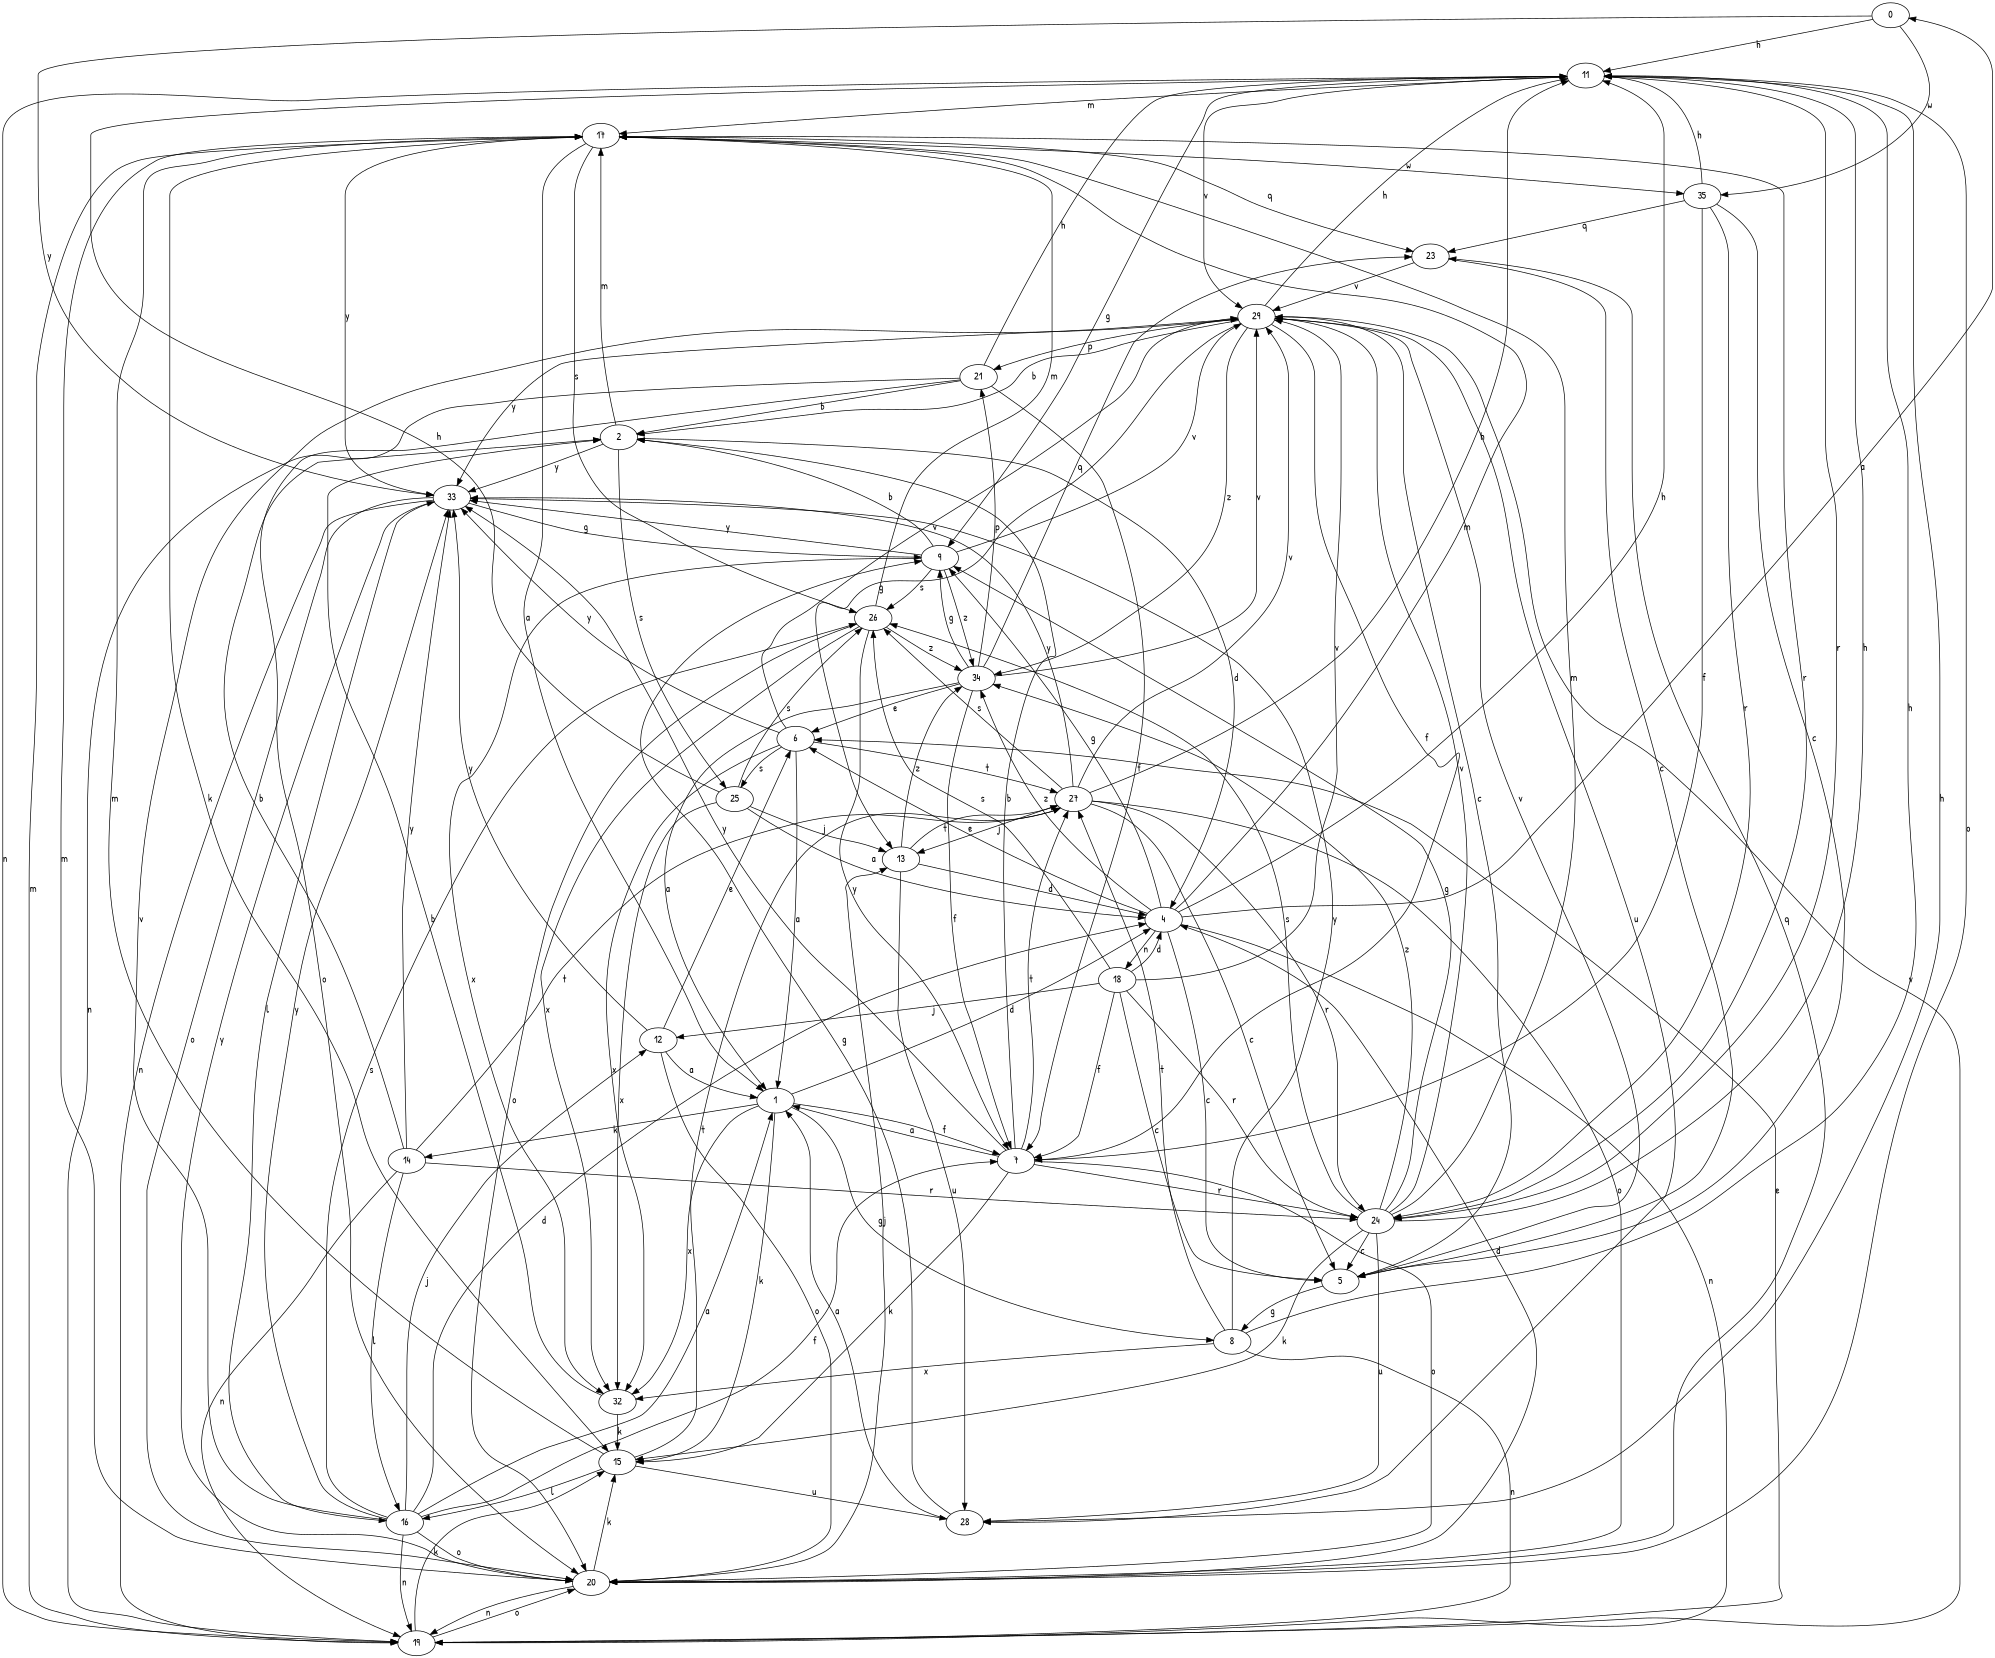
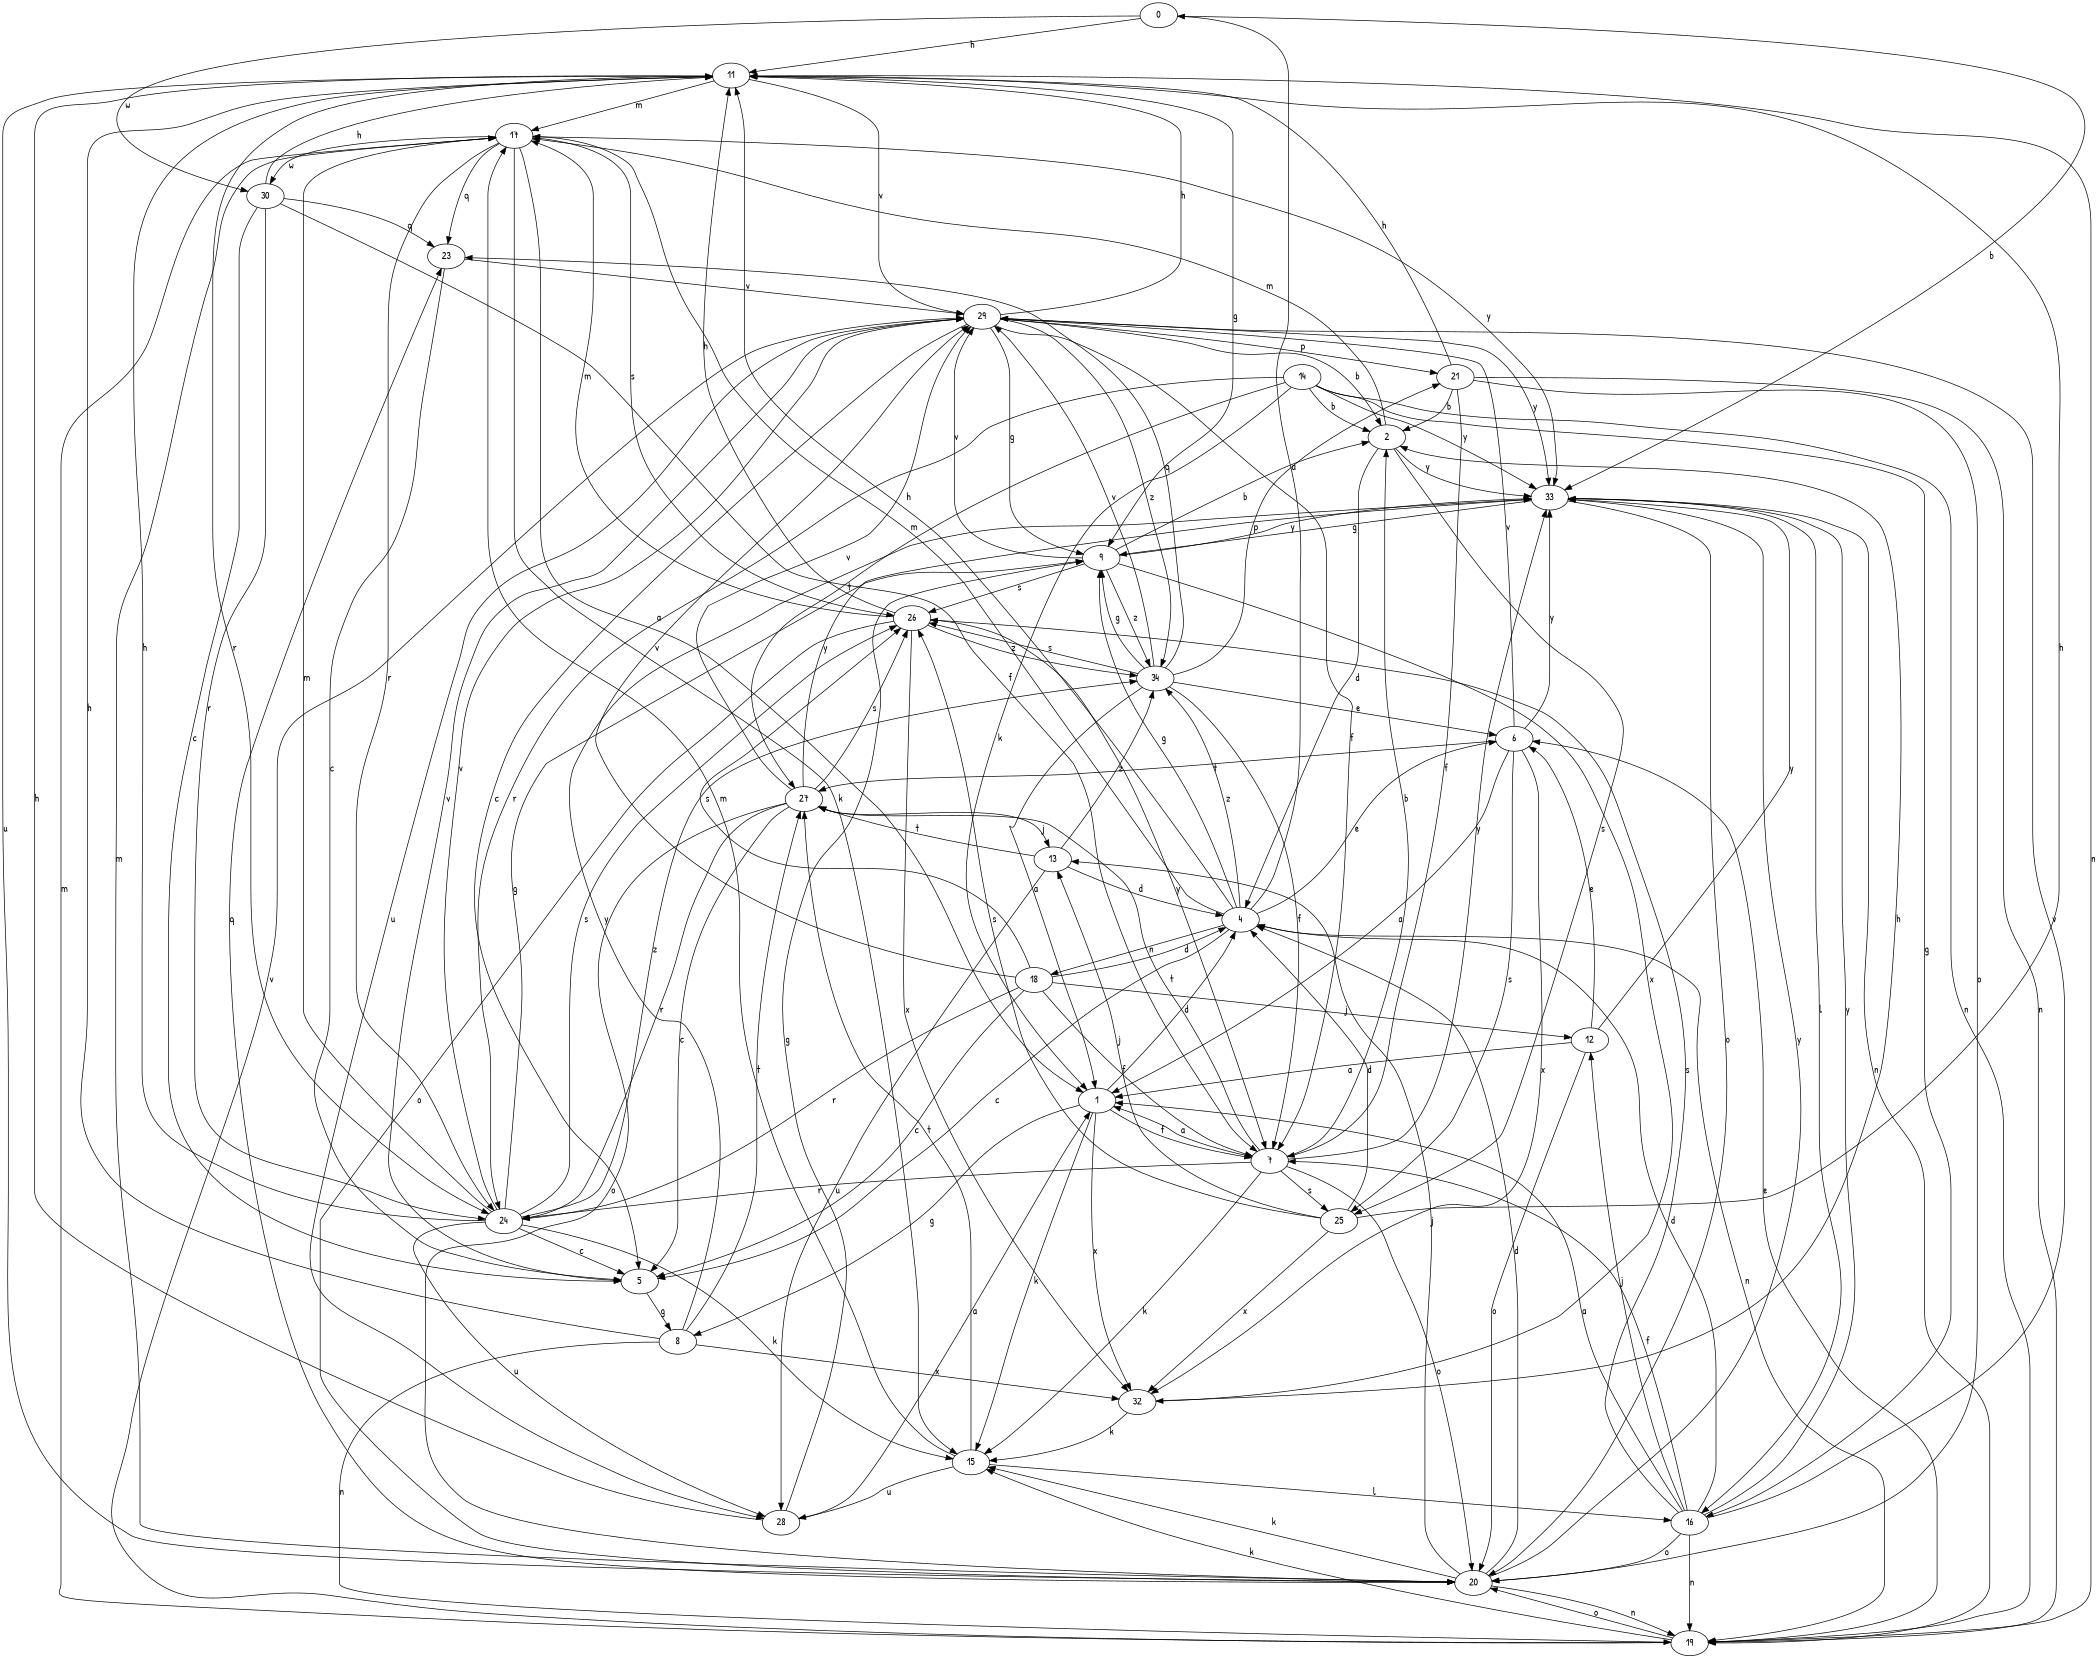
(1702, 196) -> (265, 196)
(50, 256) -> (1992, 256)
(1441, 509) -> (709, 393)
(929, 580) -> (1010, 457)
none -> (1032, 648)
(1969, 829) -> (6, 829)
(874, 859) -> (1369, 1070)
(434, 920) -> (1899, 920)
(595, 1130) -> (1018, 673)
none -> (1302, 1189)
(374, 1342) -> (1927, 950)
